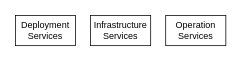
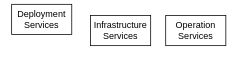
(45, 30) -> (42, 19)
